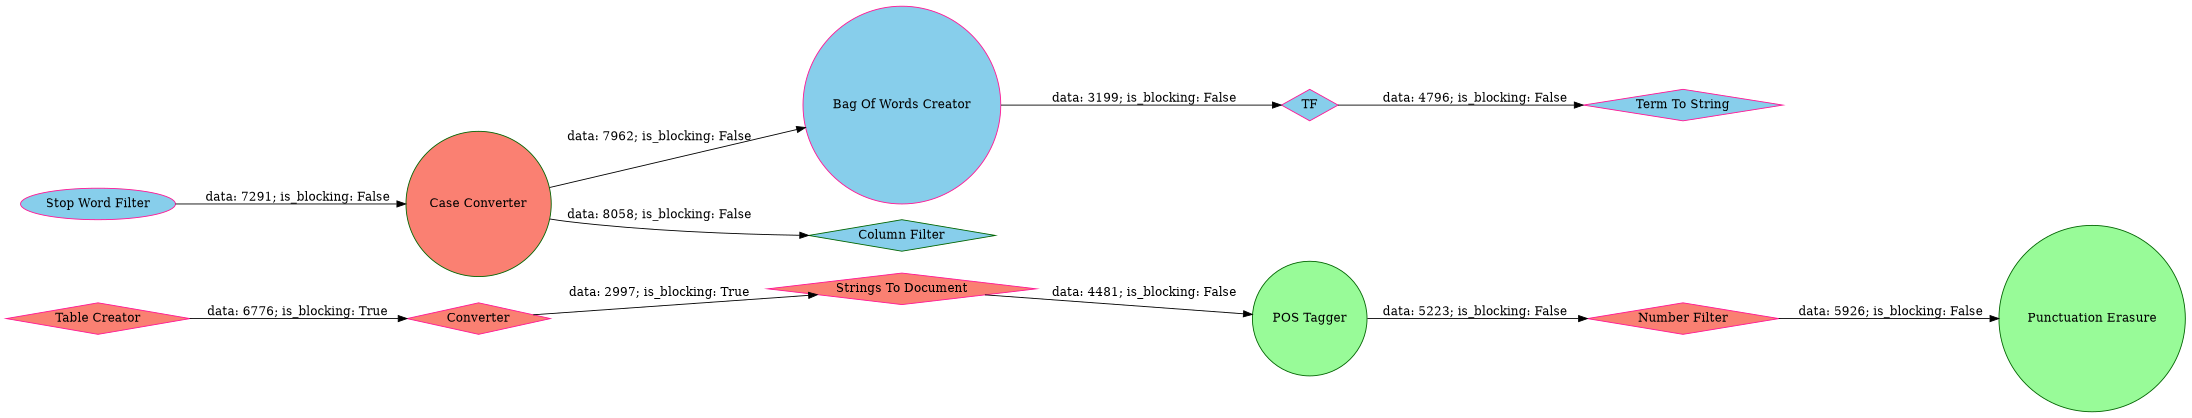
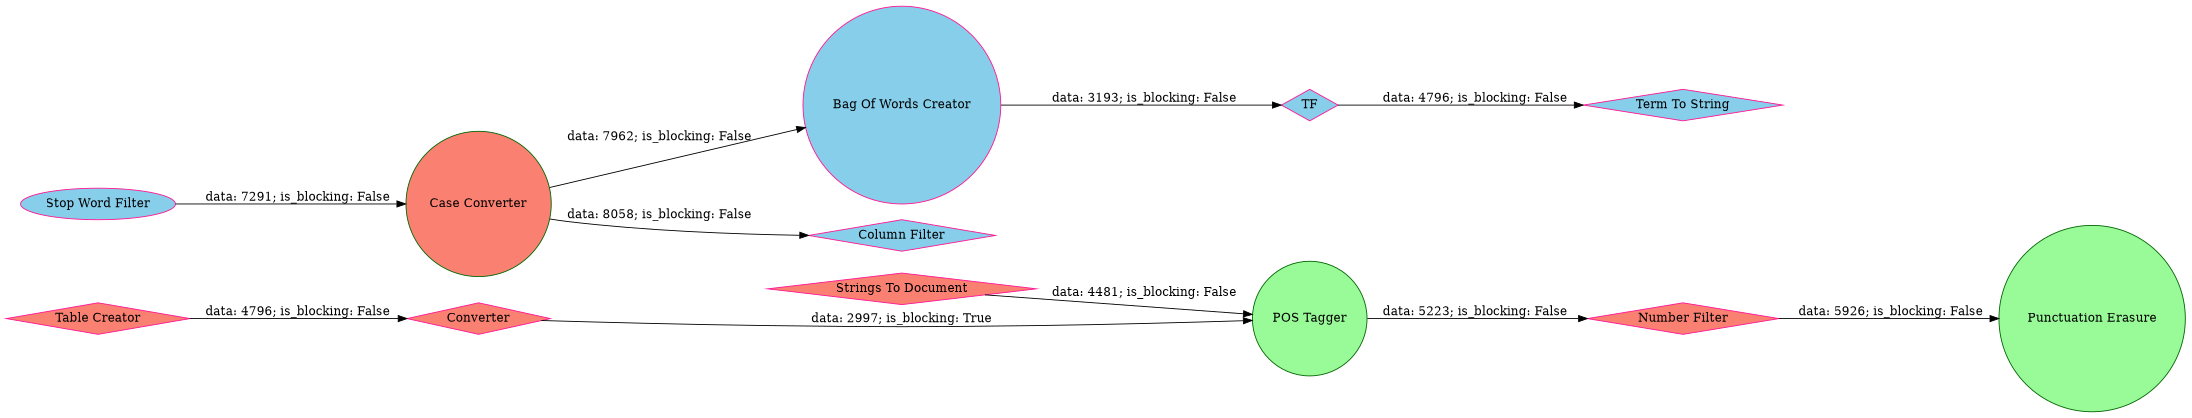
(1144, 99) -> (1144, 99)
(902, 235) -> (902, 235)
(671, 305) -> (892, 327)
(298, 312) -> (298, 312)
